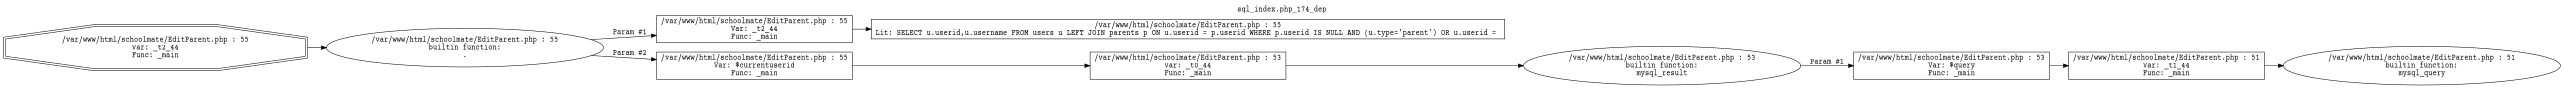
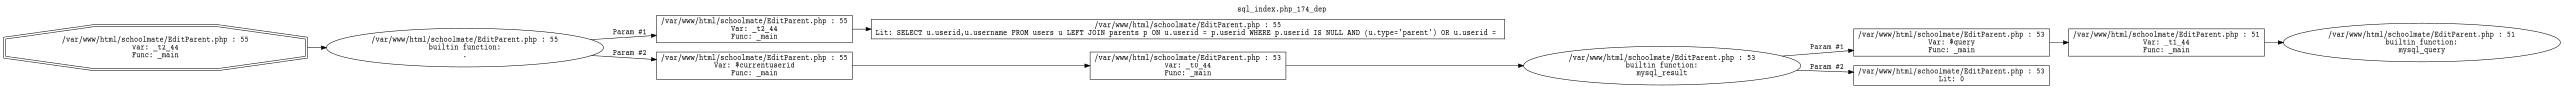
none -> (1952, 75)
